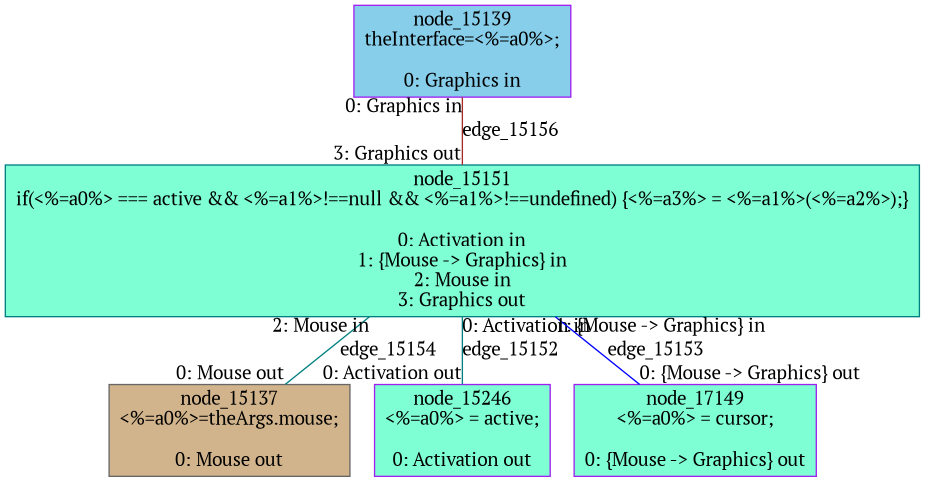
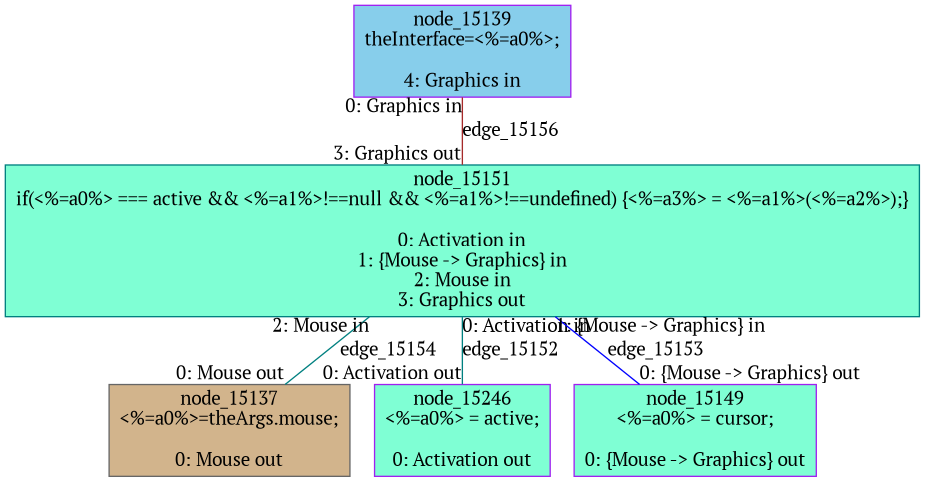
(462, 51) -> (462, 51)
(695, 430) -> (695, 430)
